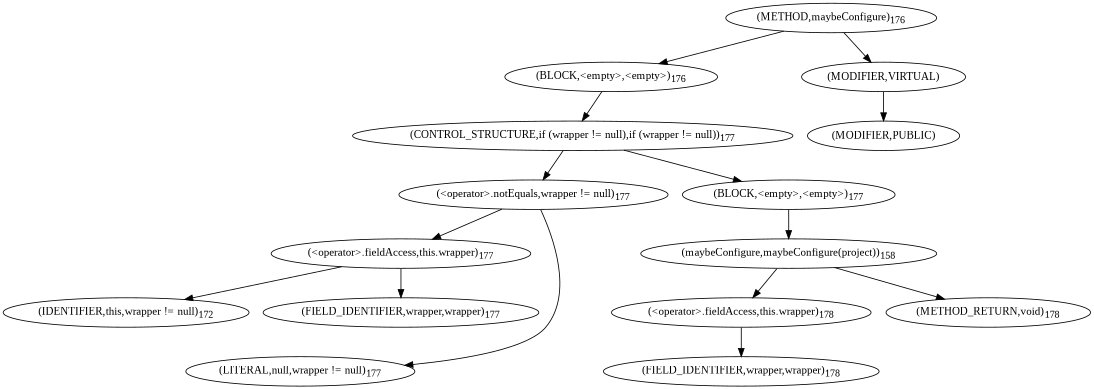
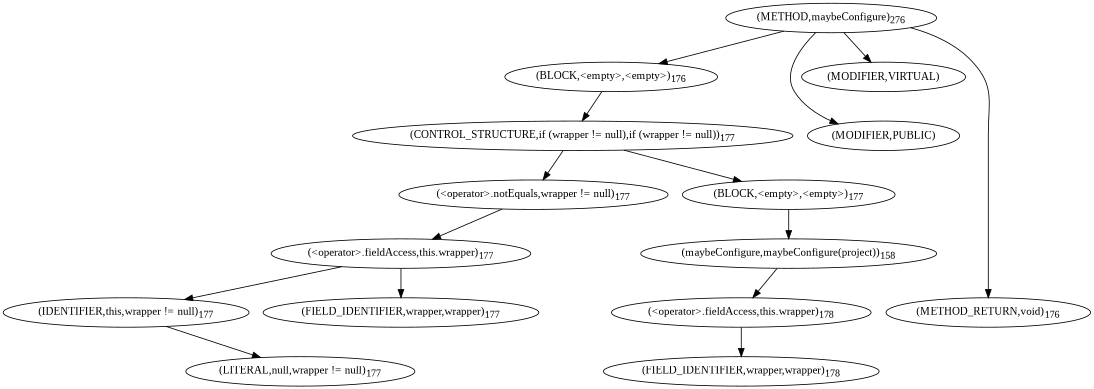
(898, 17) -> (898, 17)
(884, 102) -> (791, 82)
(886, 282) -> (988, 138)
(206, 311) -> (206, 311)
(1053, 311) -> (1053, 311)
(540, 333) -> (209, 341)
